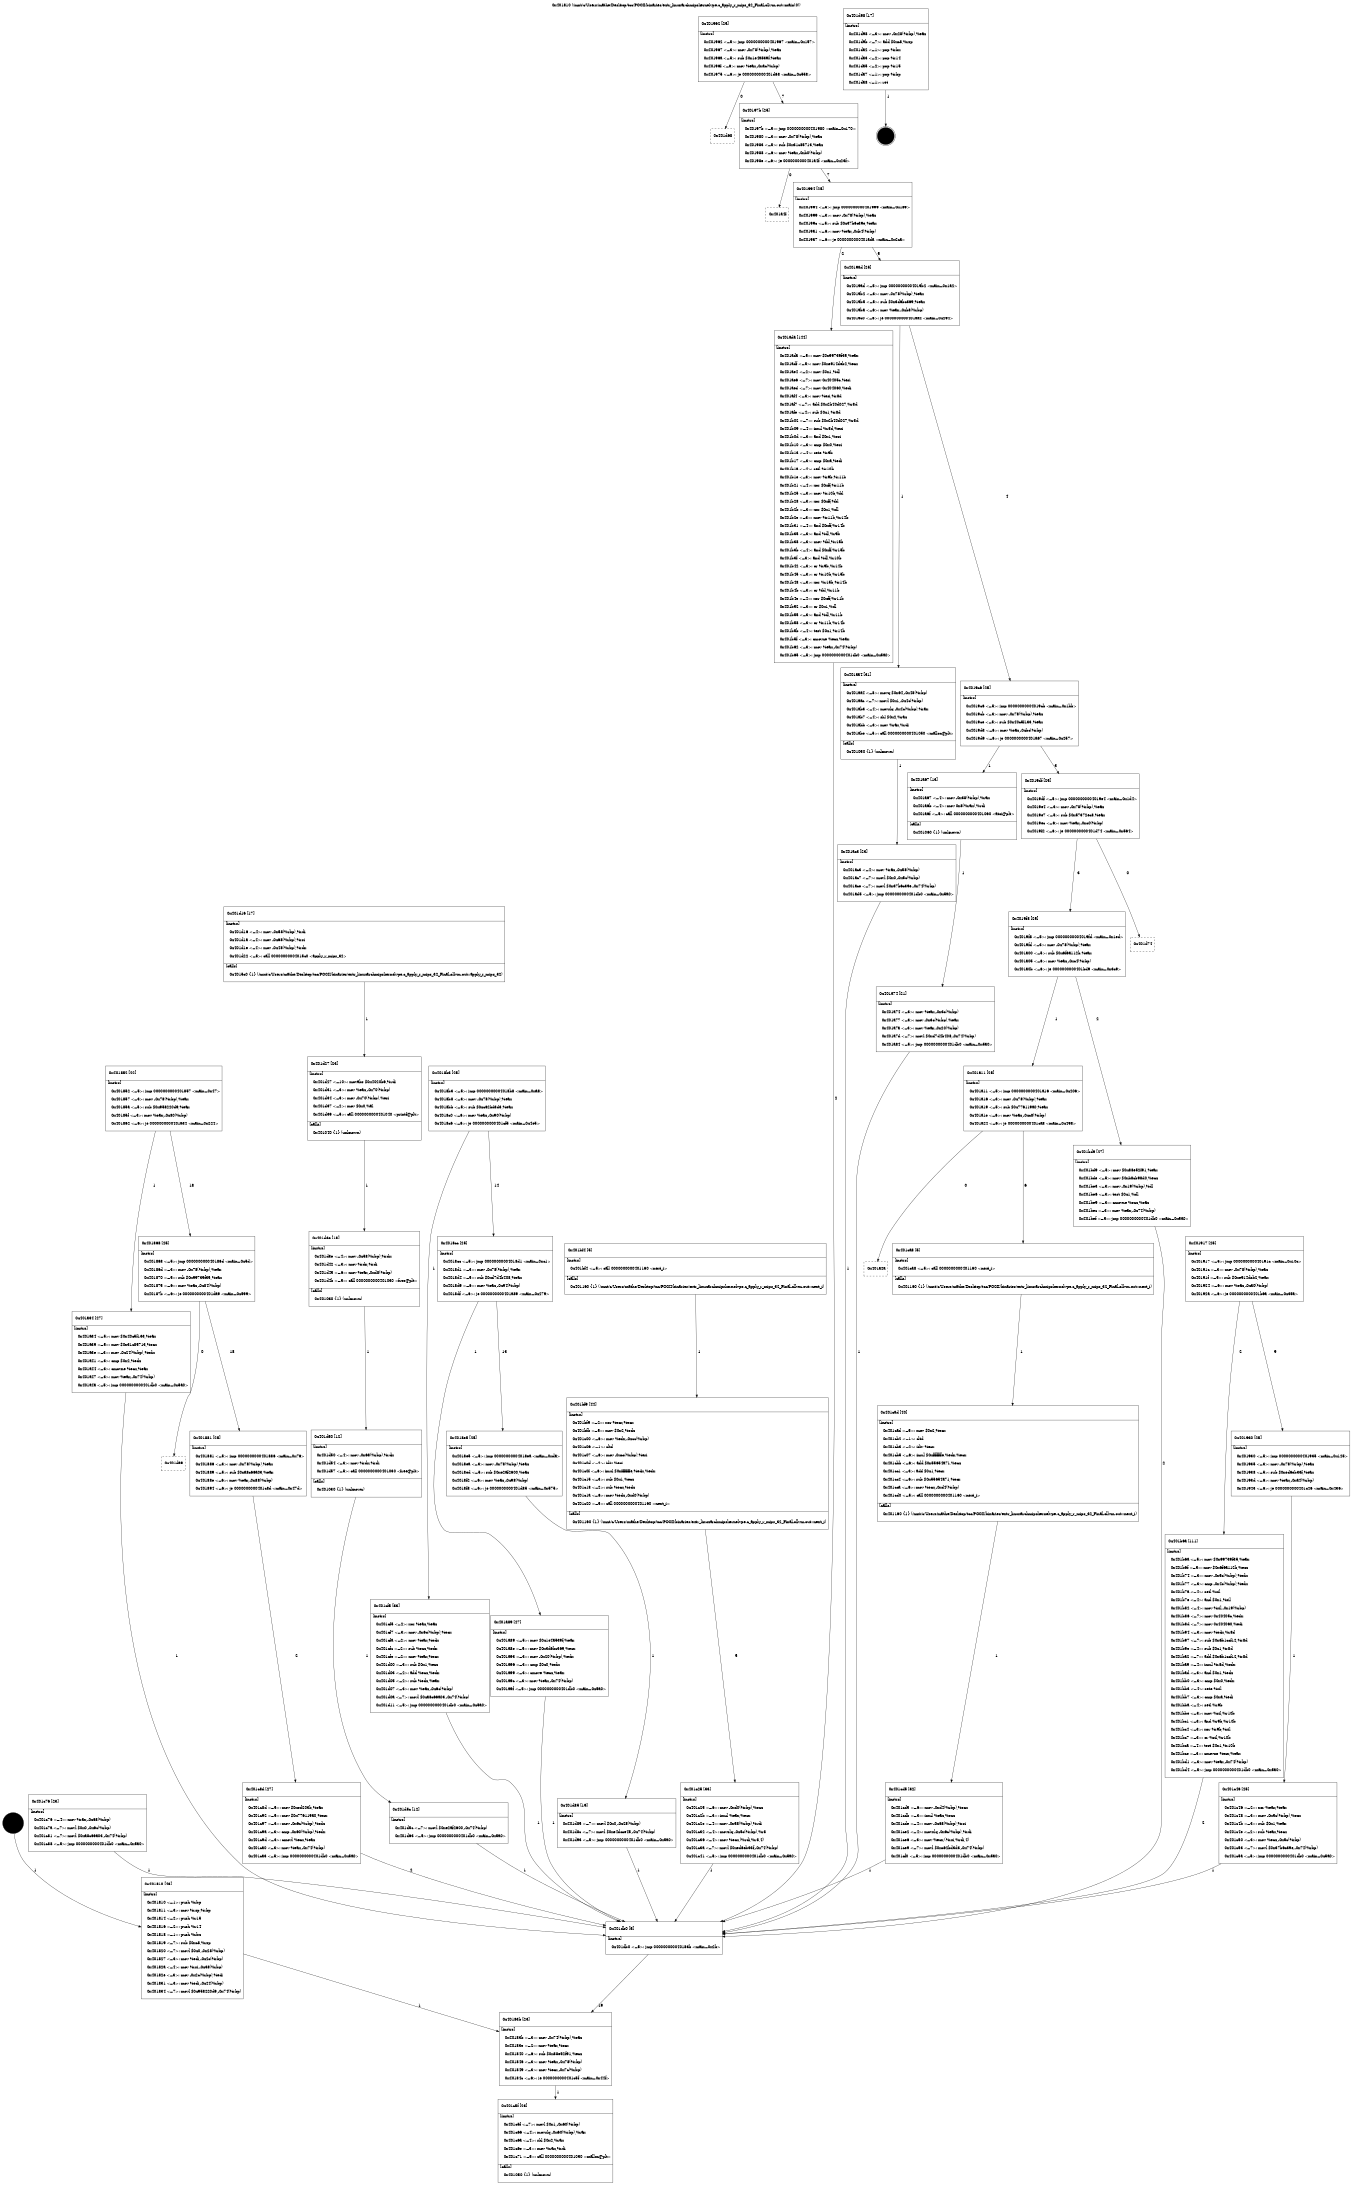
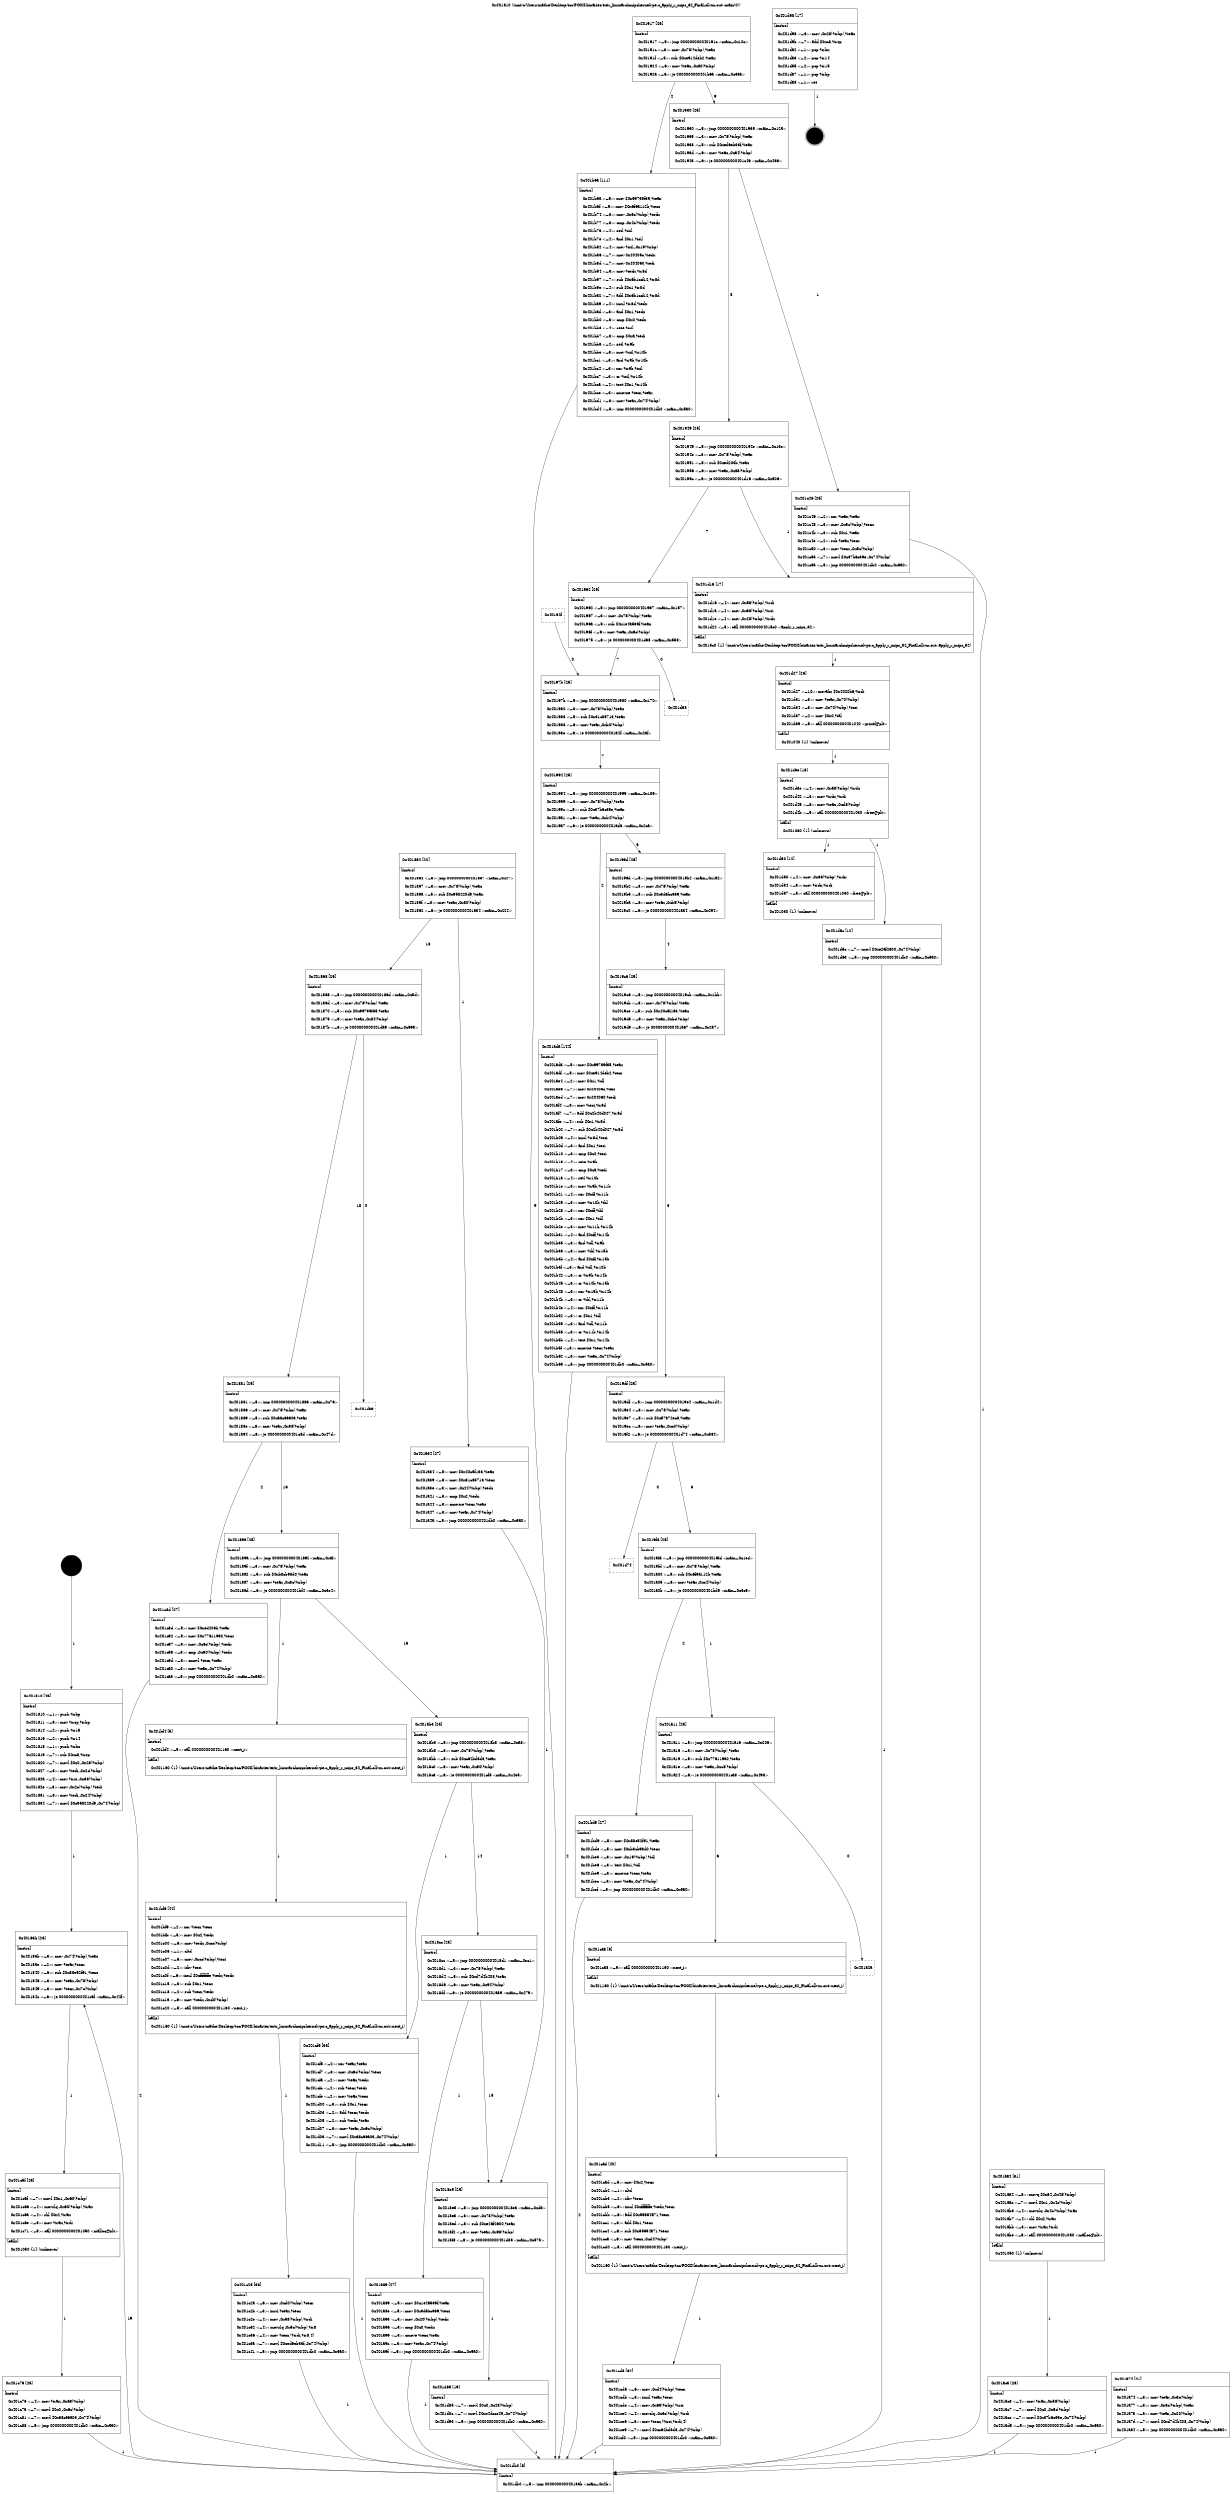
(785, 187) -> (564, 649)
none -> (729, 454)
(899, 495) -> none
(962, 806) -> none
none -> (282, 1566)
(334, 1656) -> (884, 879)
(736, 1656) -> (286, 2096)
(200, 1815) -> (544, 1852)
(1203, 1823) -> (535, 1206)
none -> (62, 2315)
